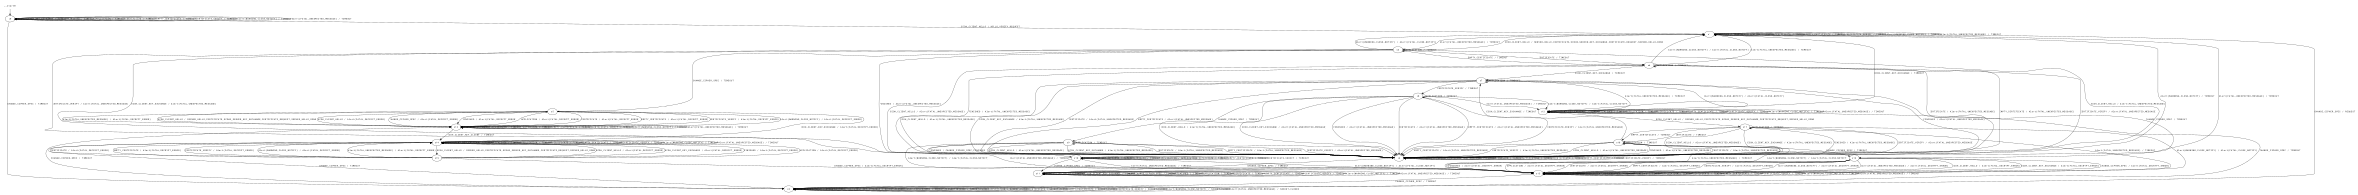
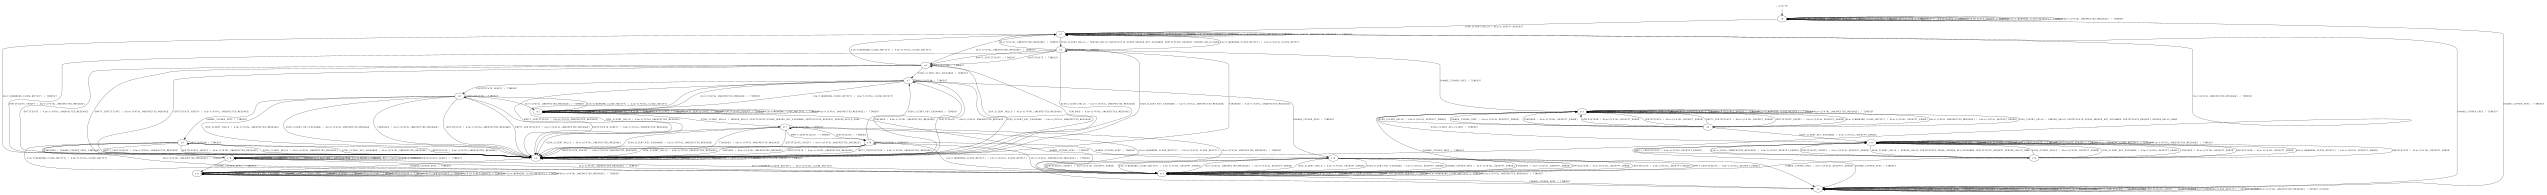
(958, 54) -> (1338, 56)
(1816, 103) -> none
(2335, 112) -> (2478, 112)
